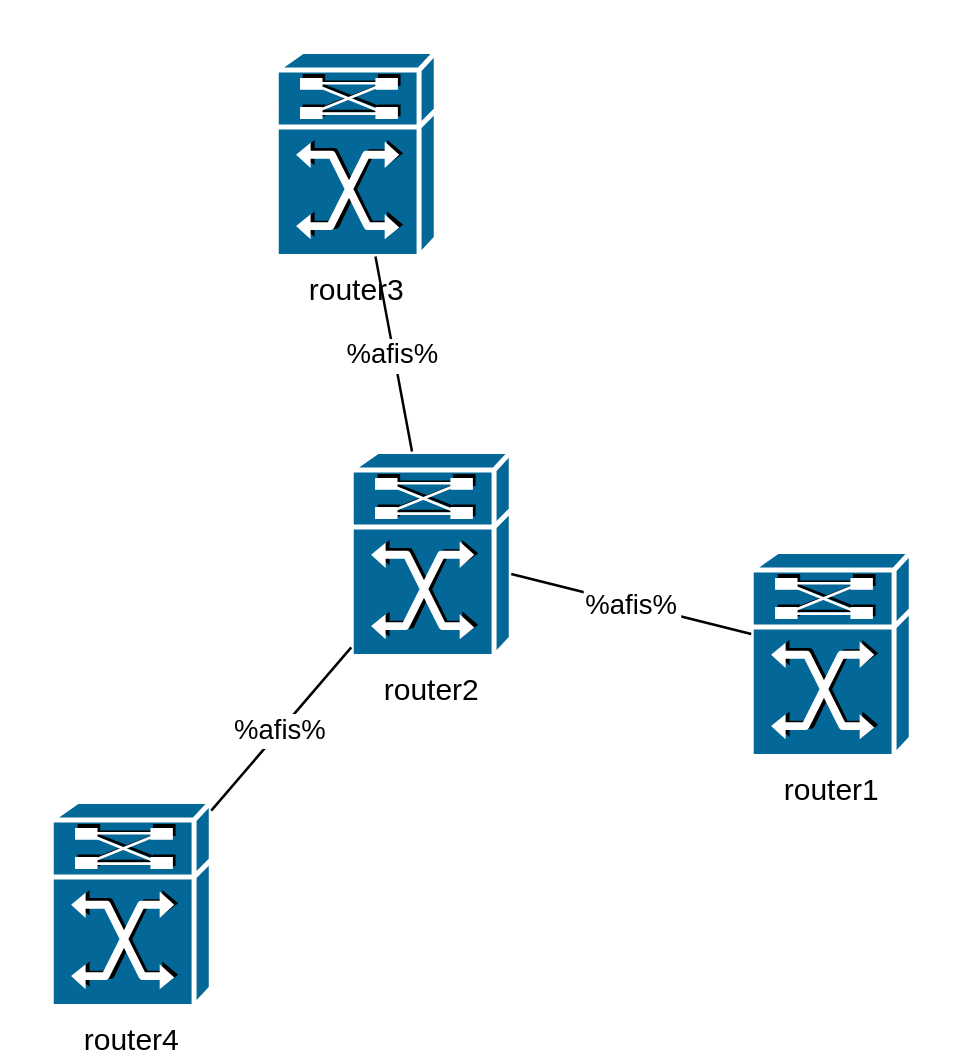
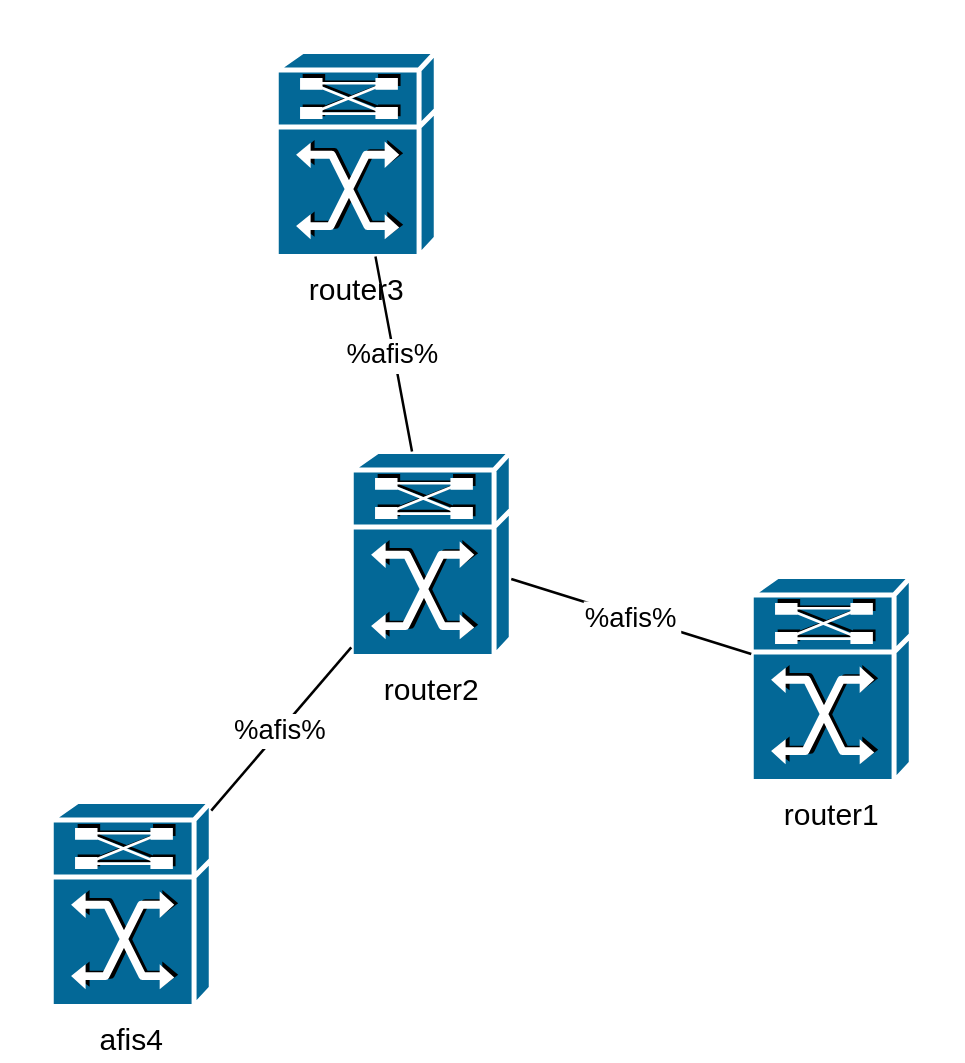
(831, 654) -> (831, 679)
(133, 1042) -> (133, 1042)
